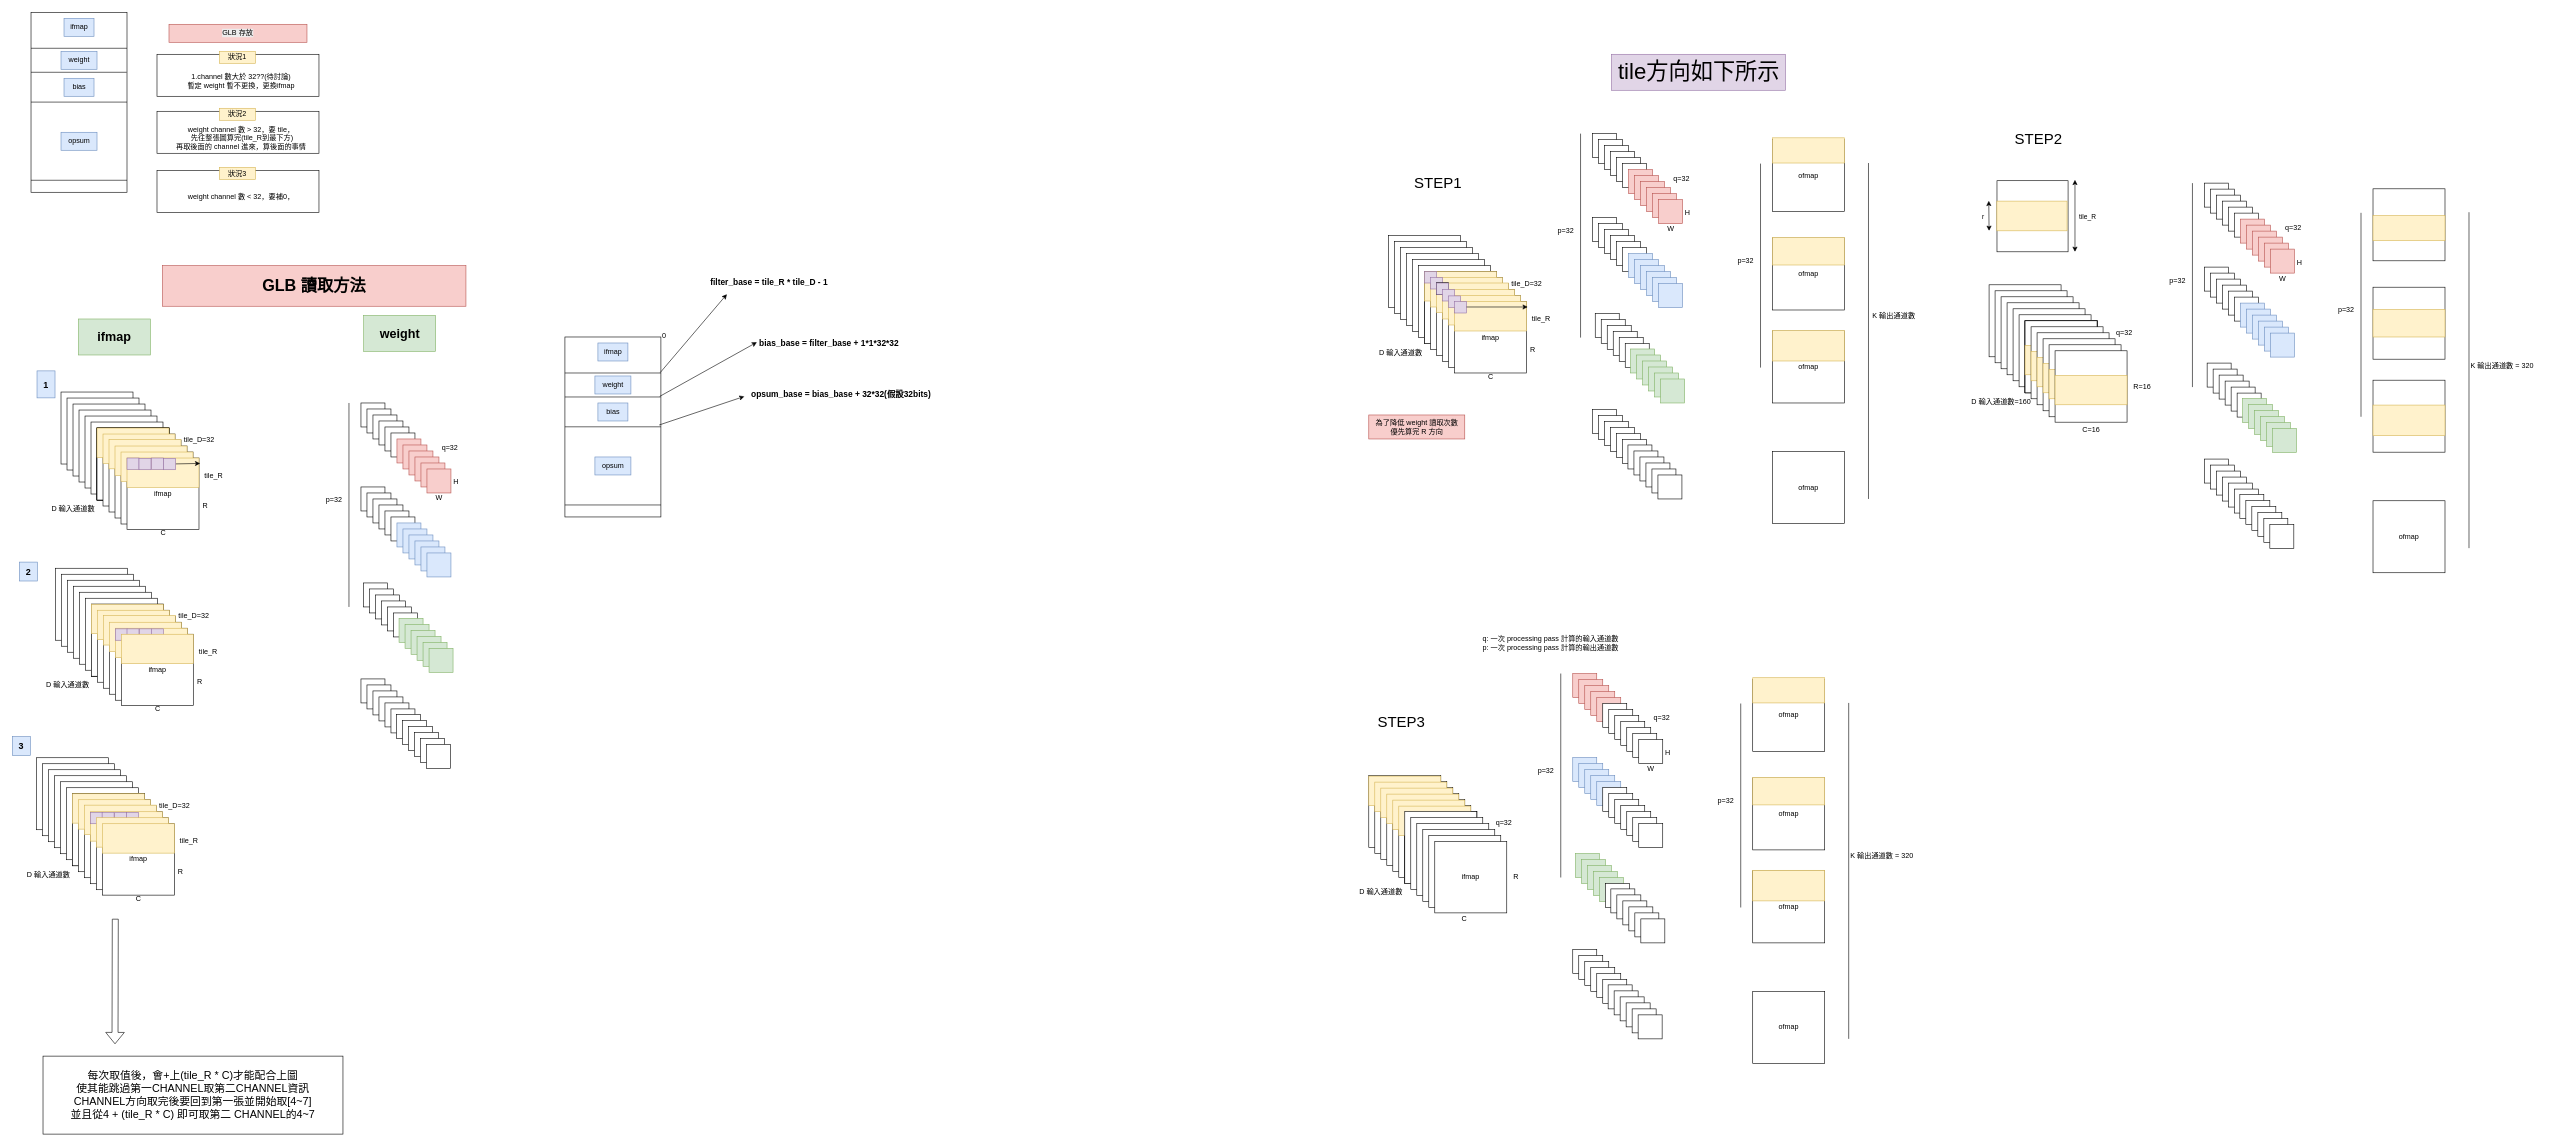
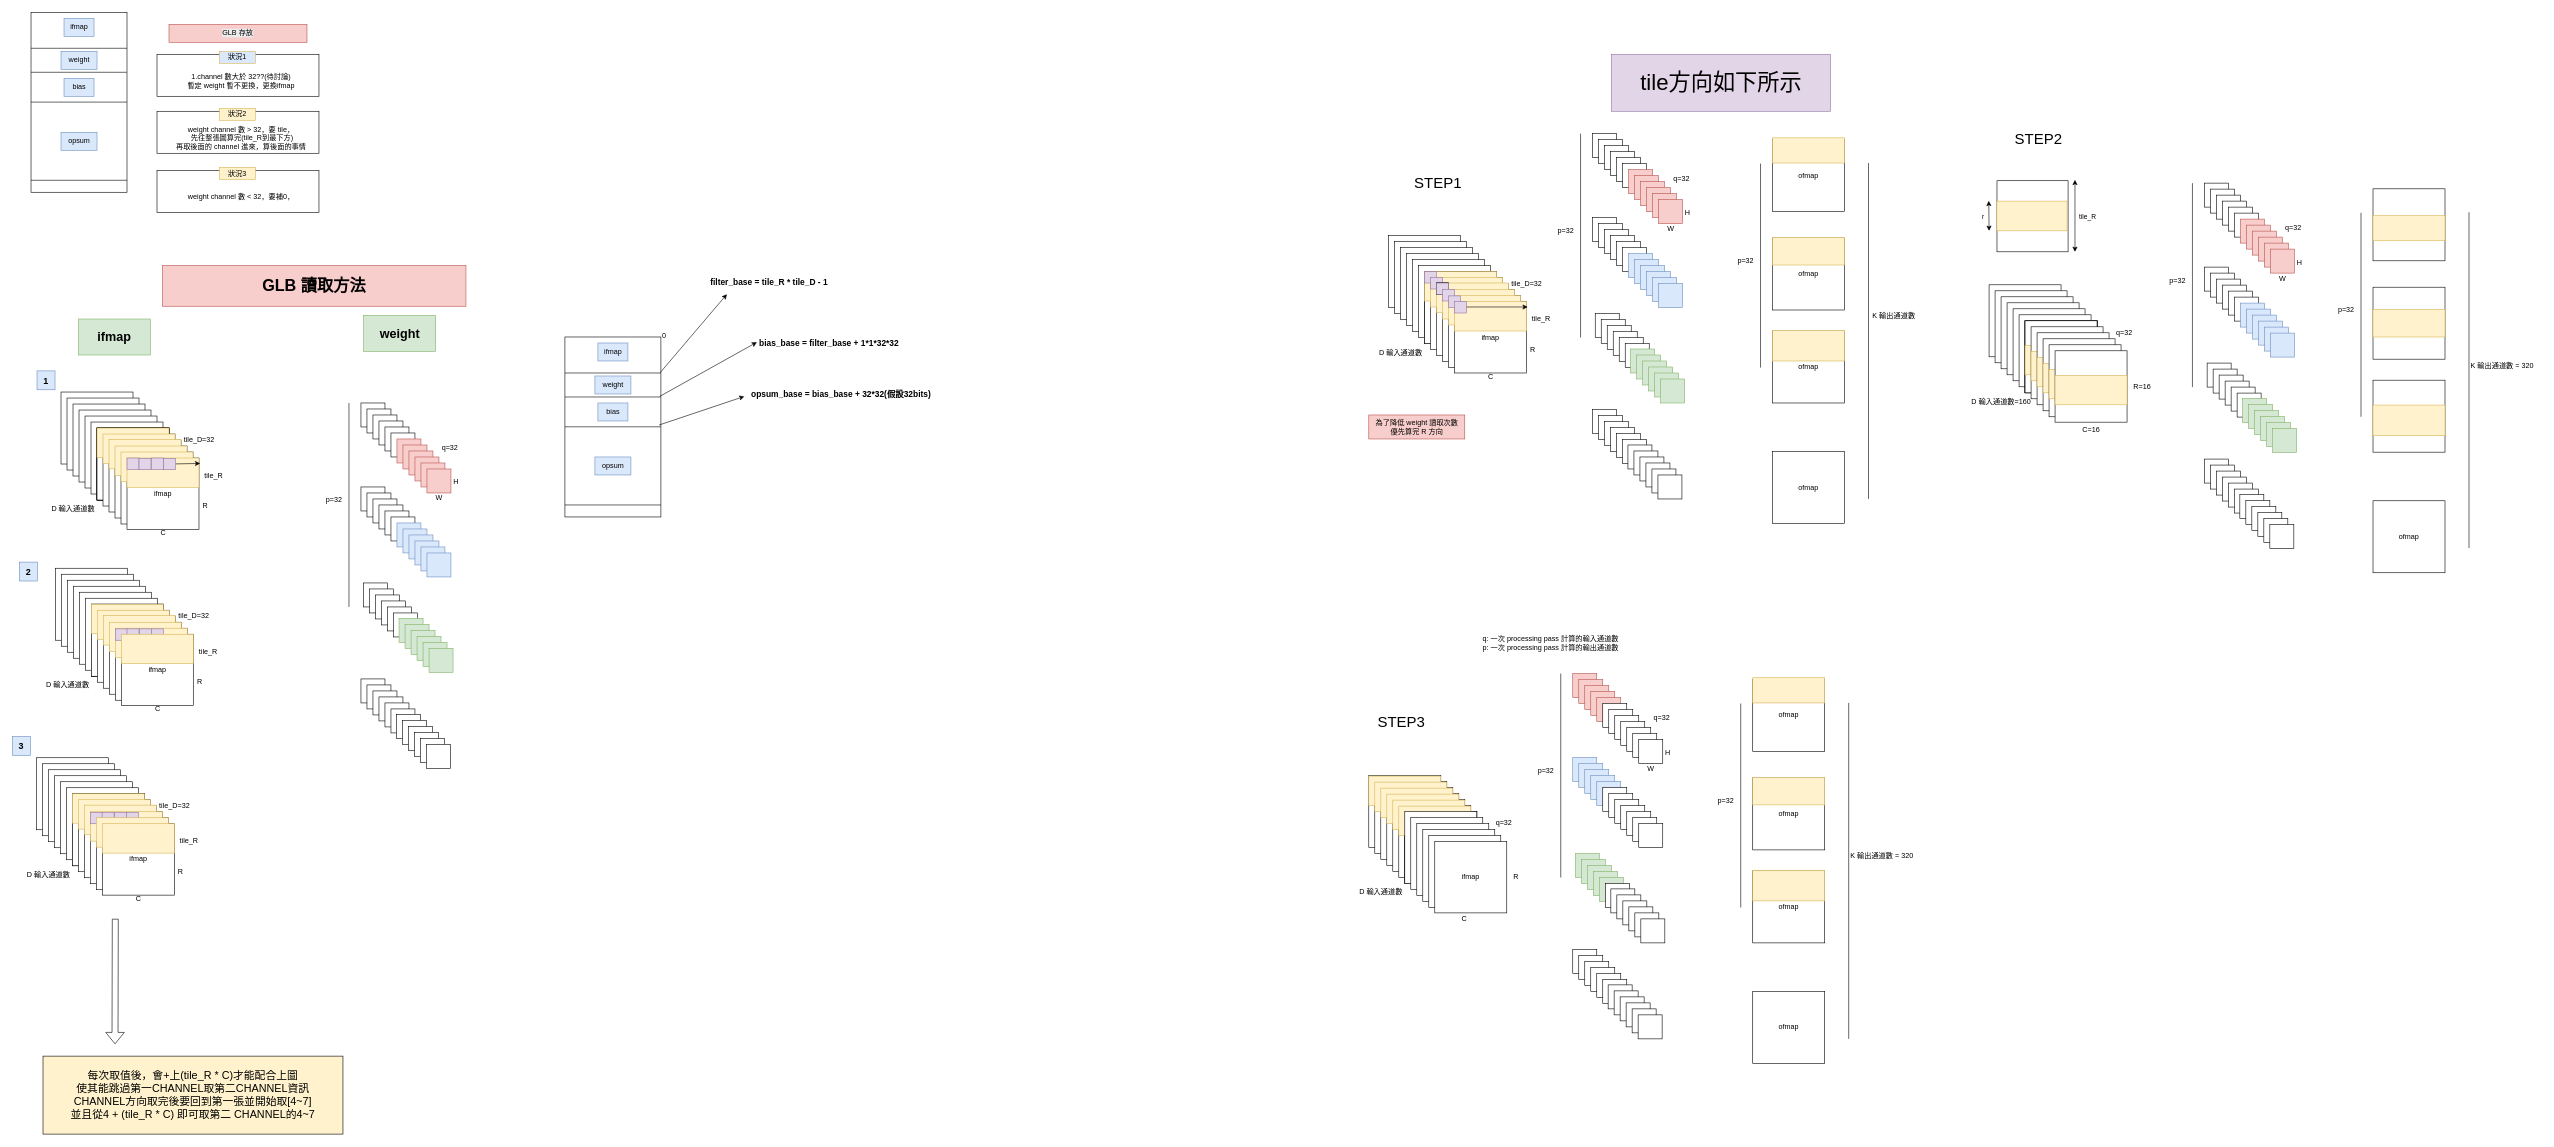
(237, 57) -> (237, 57)
(1699, 72) -> (1721, 83)
(46, 384) -> (46, 380)
(193, 1095) -> (193, 1095)
